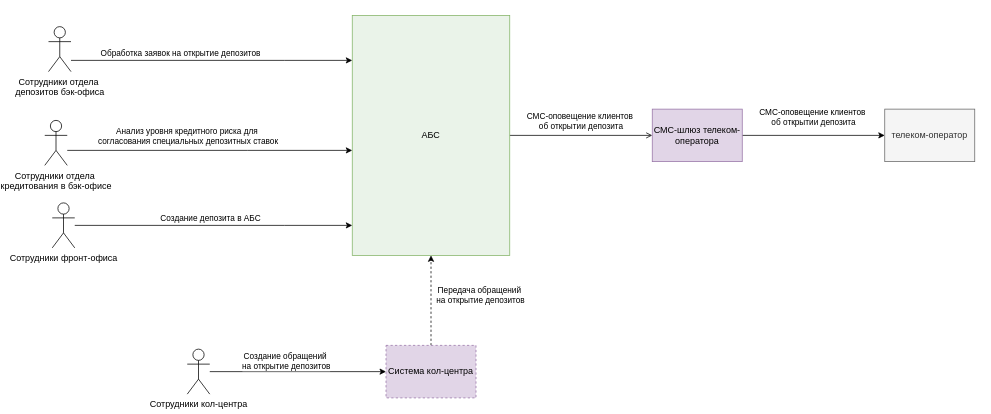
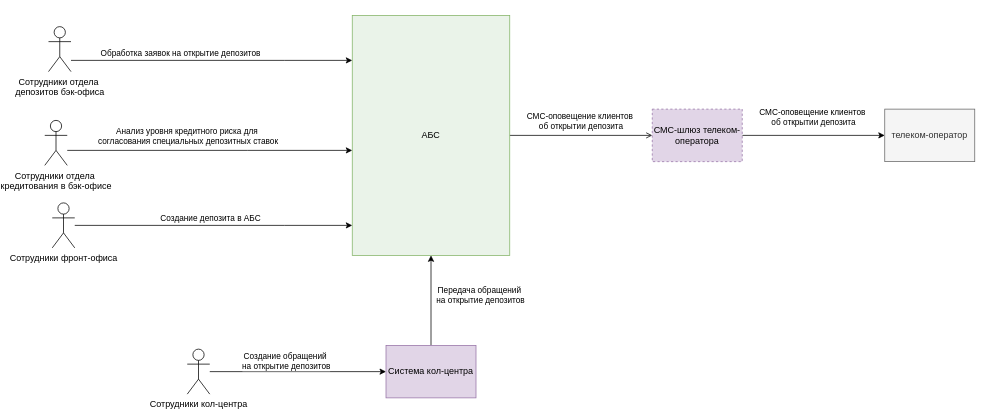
(697, 135) -> (697, 135)
(431, 303) -> (431, 303)
(431, 372) -> (431, 372)
